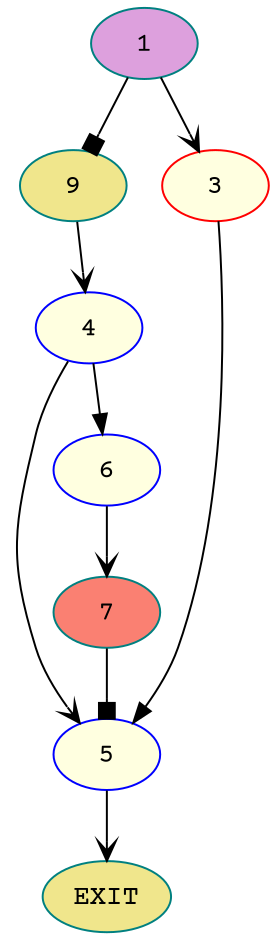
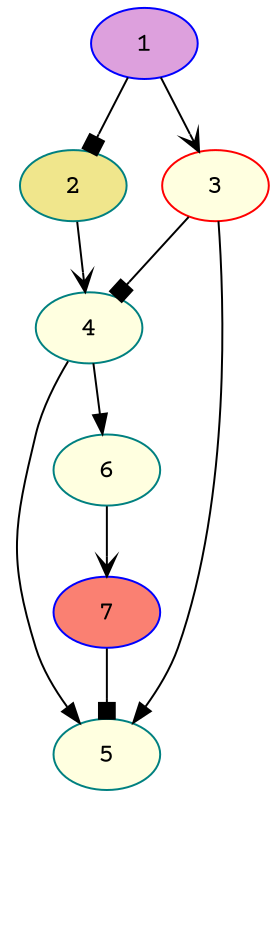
(144, 43) -> (144, 43)
(73, 186) -> (73, 186)
none -> (159, 249)
(89, 328) -> (89, 328)
(107, 470) -> (107, 470)
(18, 535) -> (18, 535)
(107, 612) -> (107, 612)
(107, 754) -> (107, 754)
(107, 897) -> none
